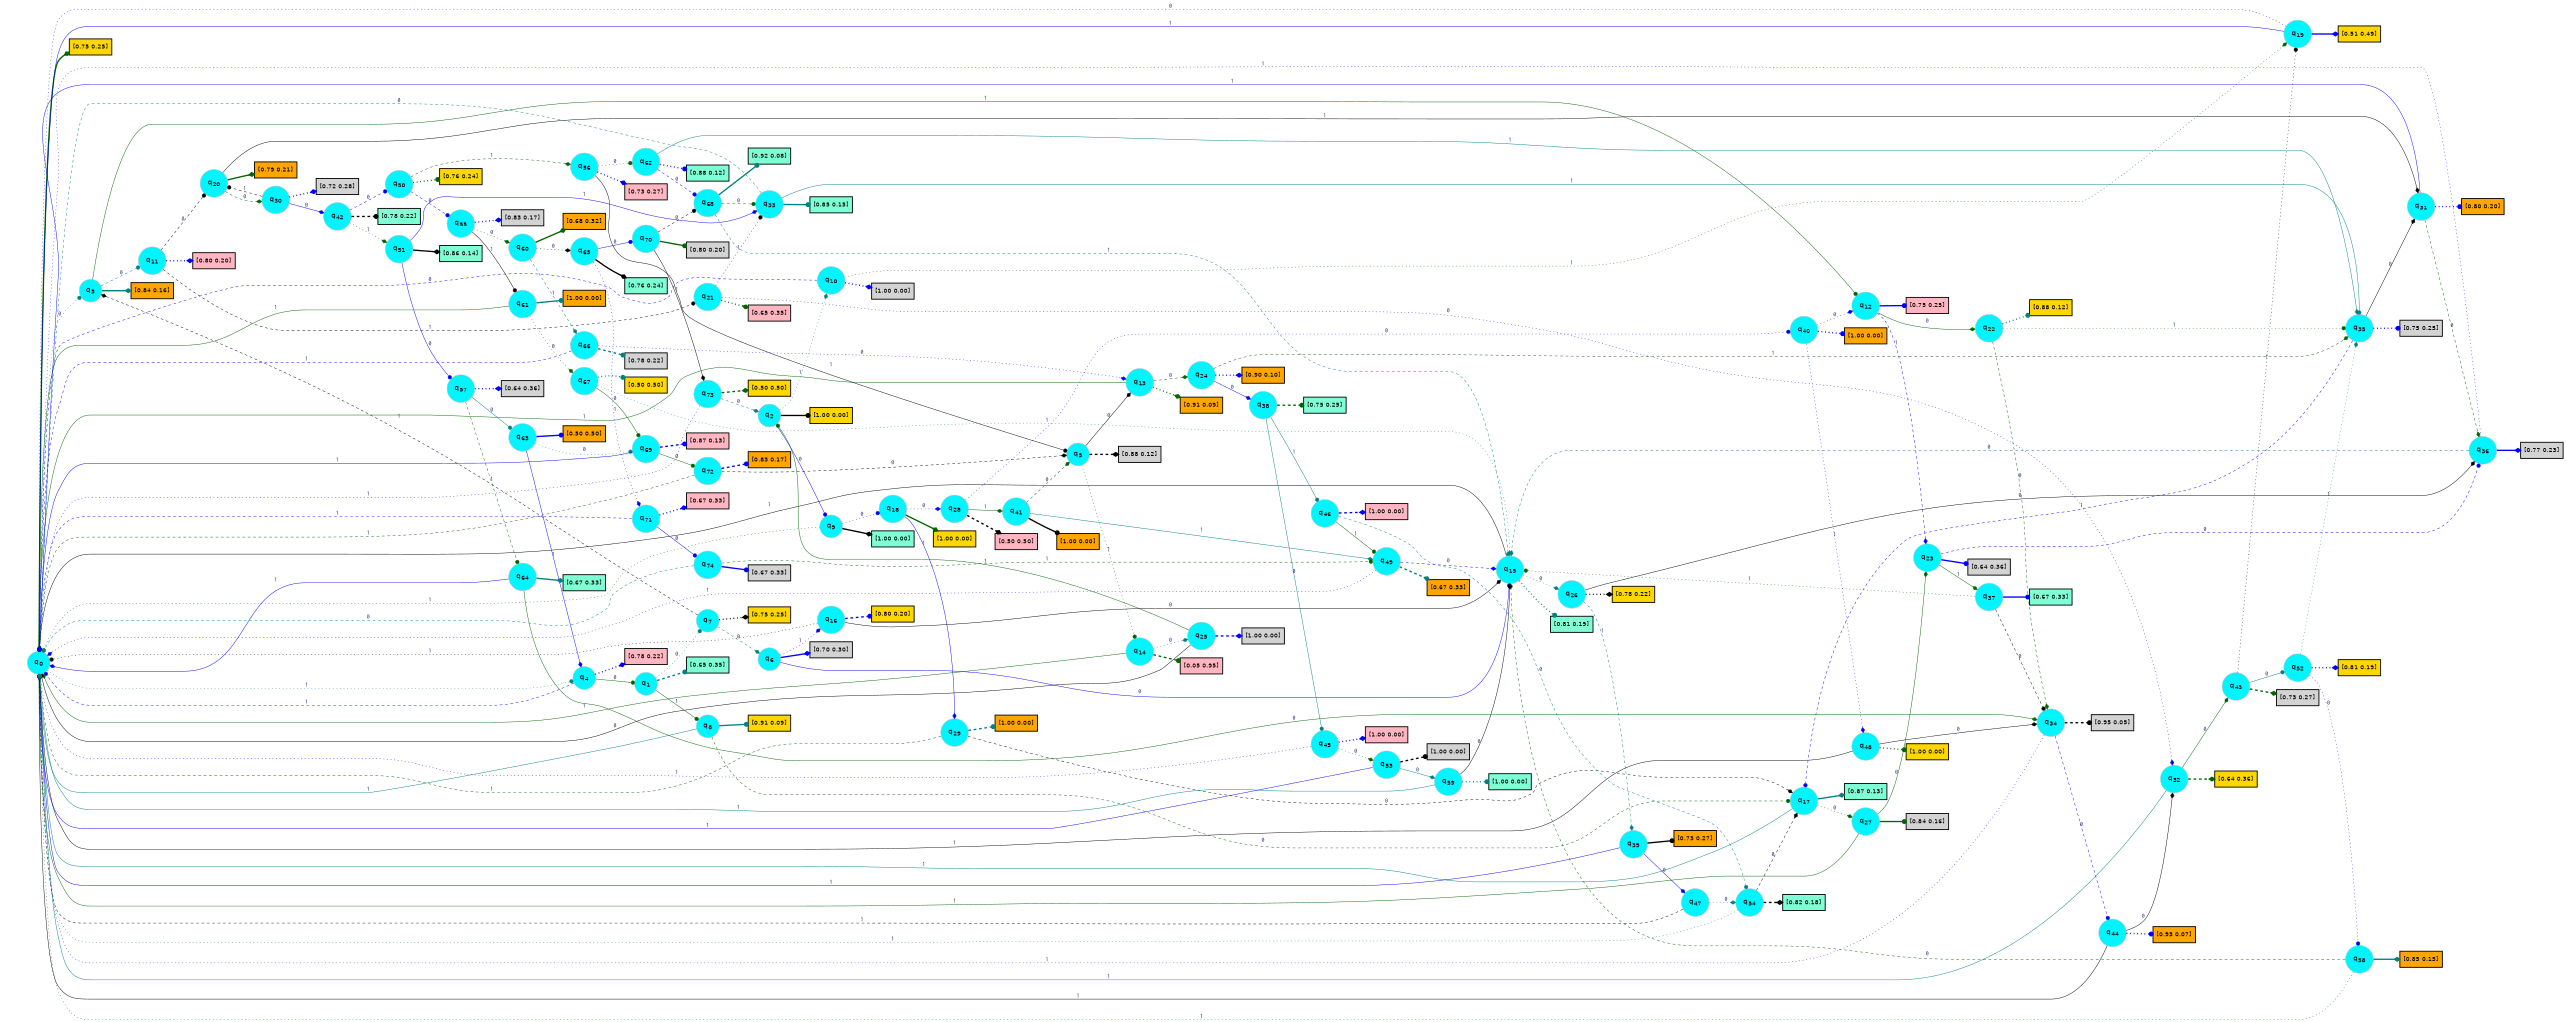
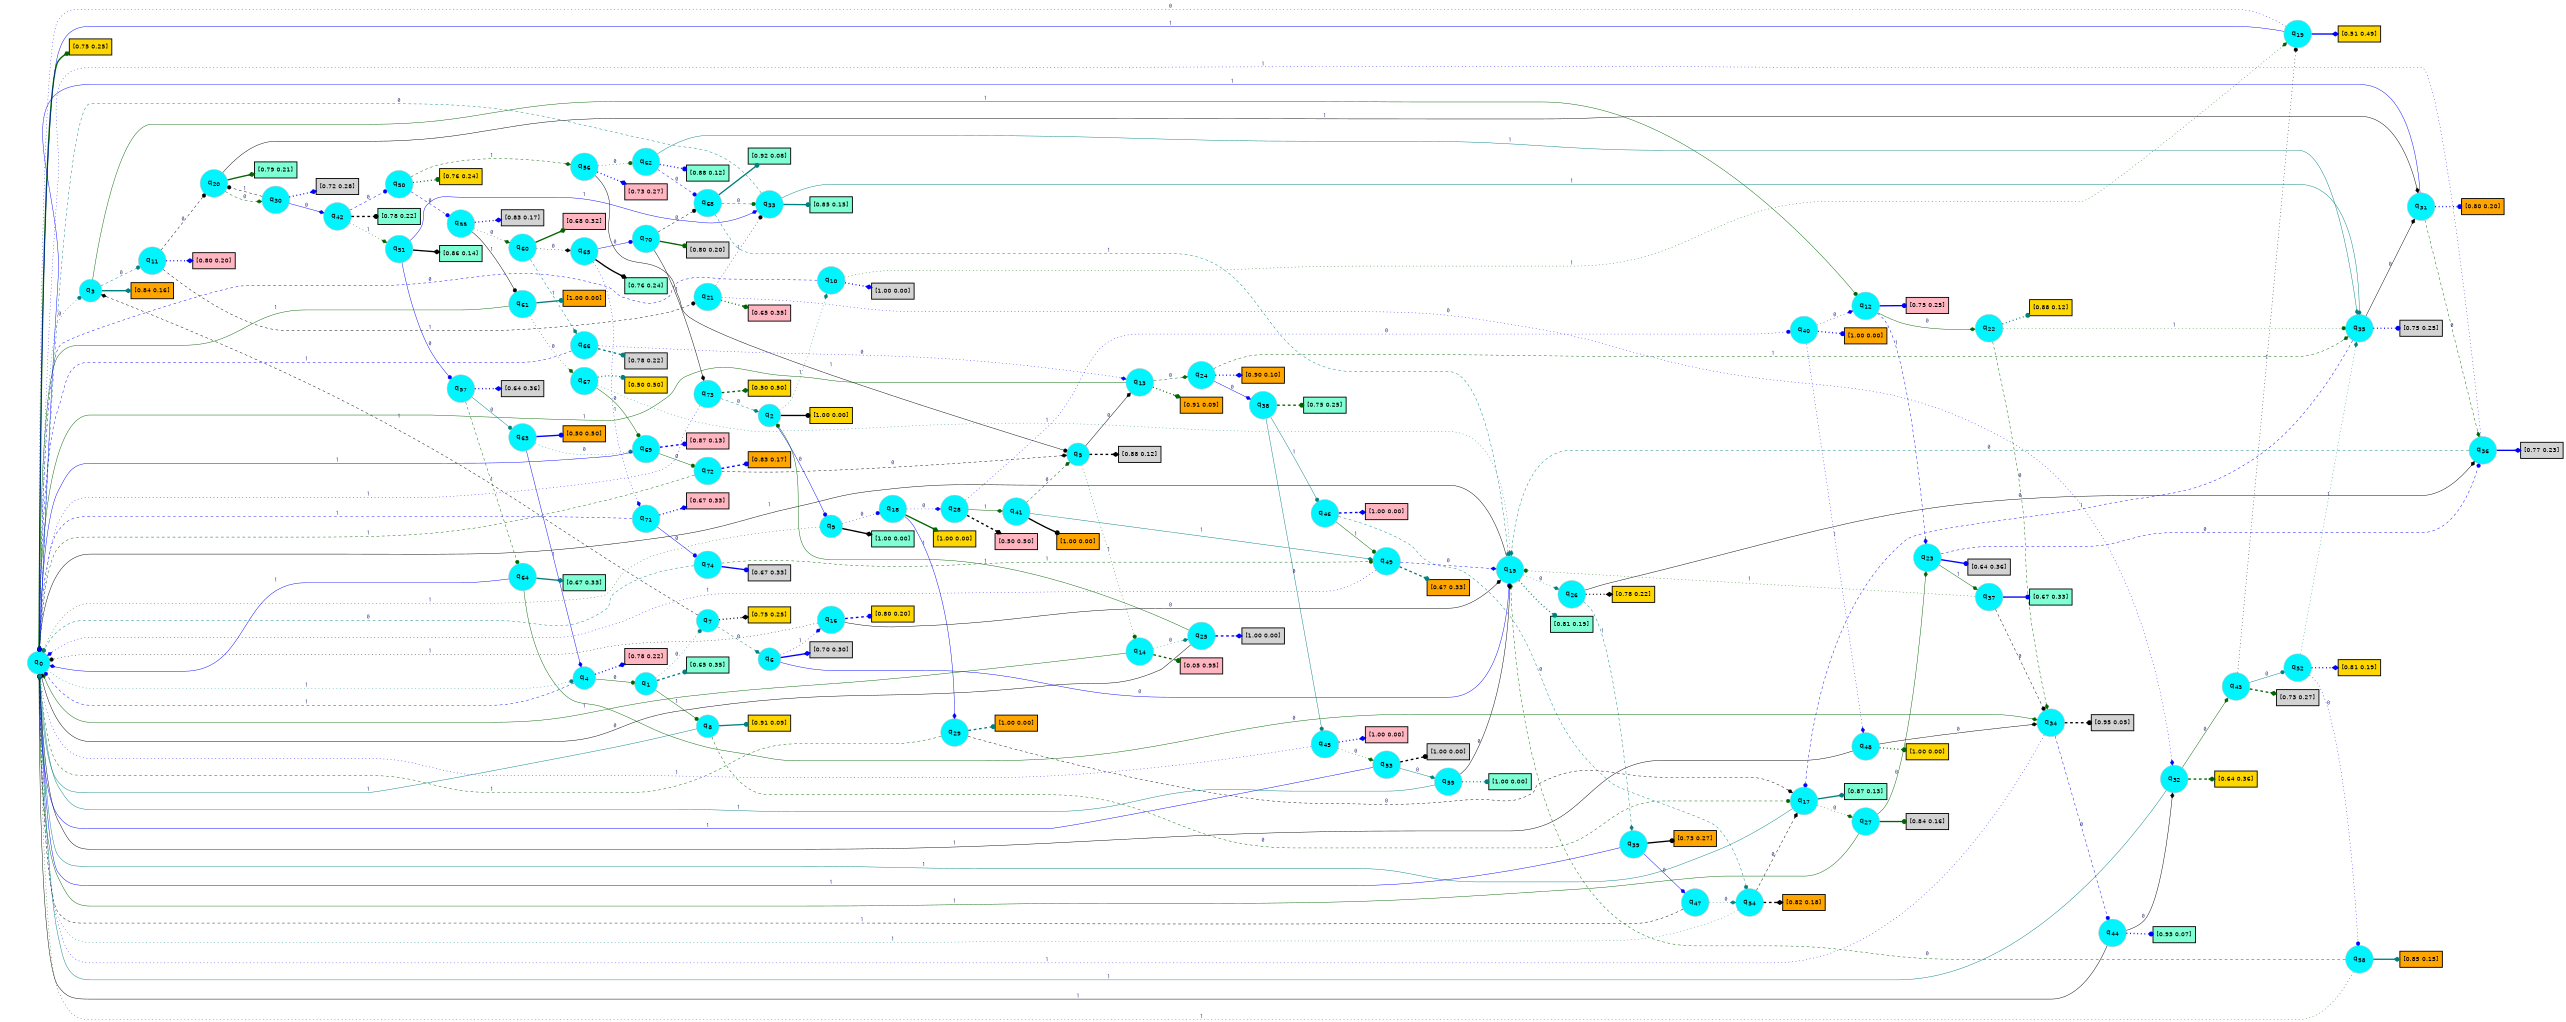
(276, 170) -> (276, 170)
(584, 221) -> (584, 221)
(1804, 902) -> (1804, 902)
(2174, 935) -> (2174, 935)
